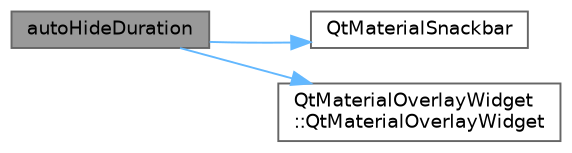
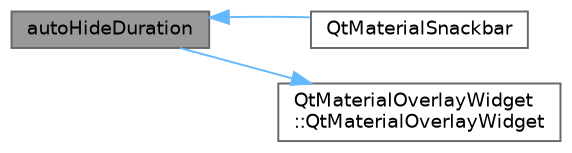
(250, 43) -> (270, 17)
